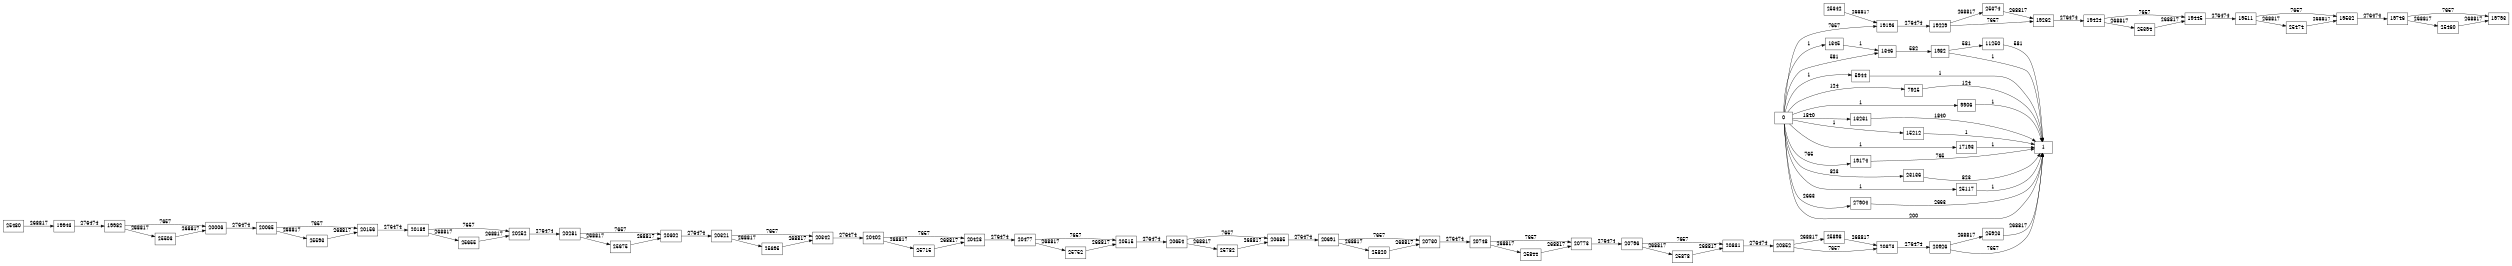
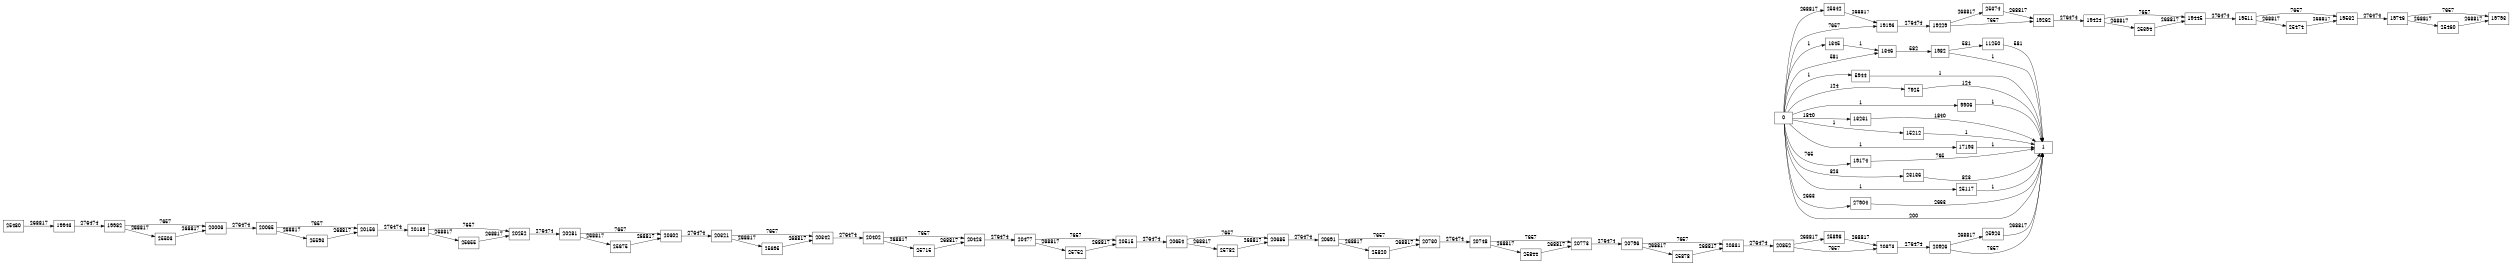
none -> (1790, 54)
